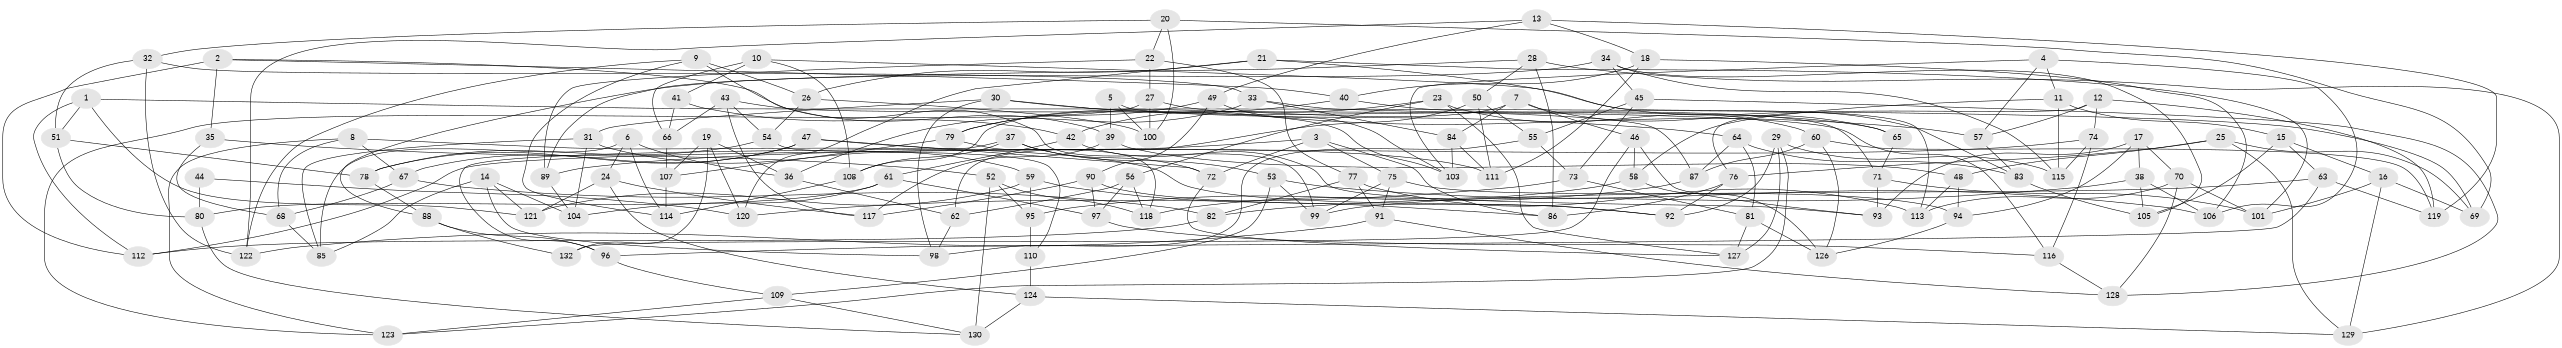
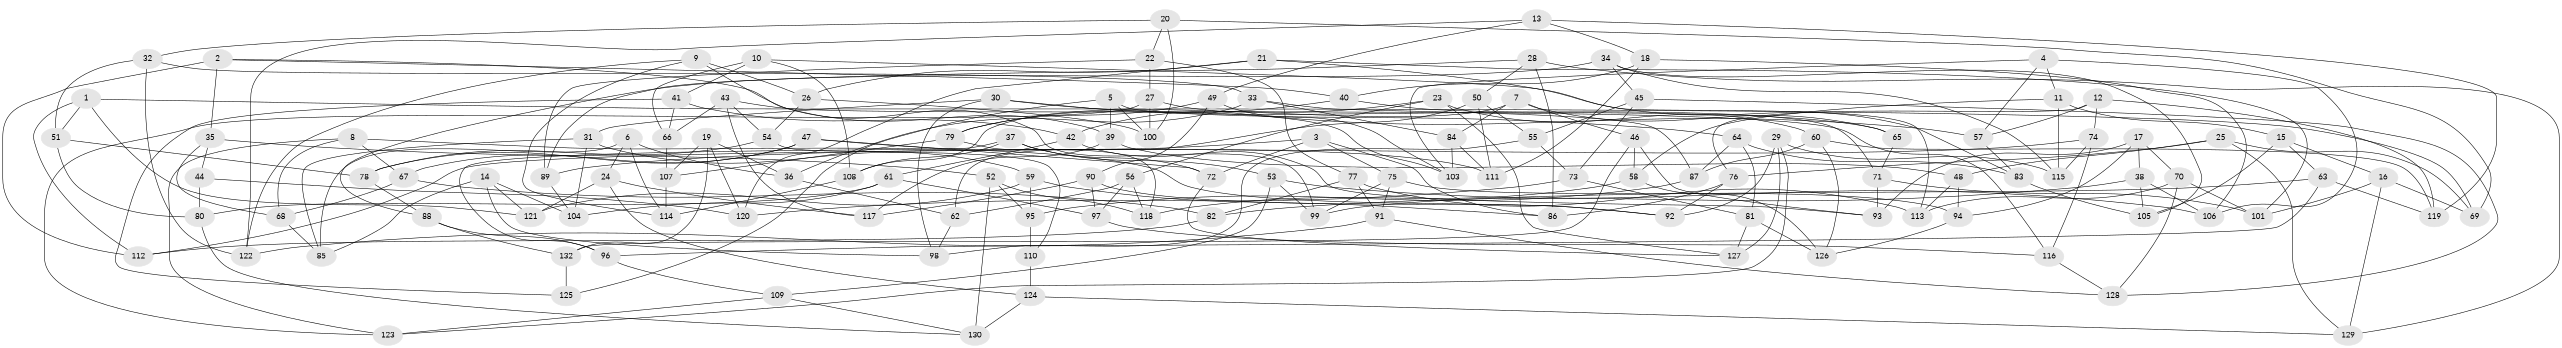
none -> (204, 161)
none -> (566, 296)
